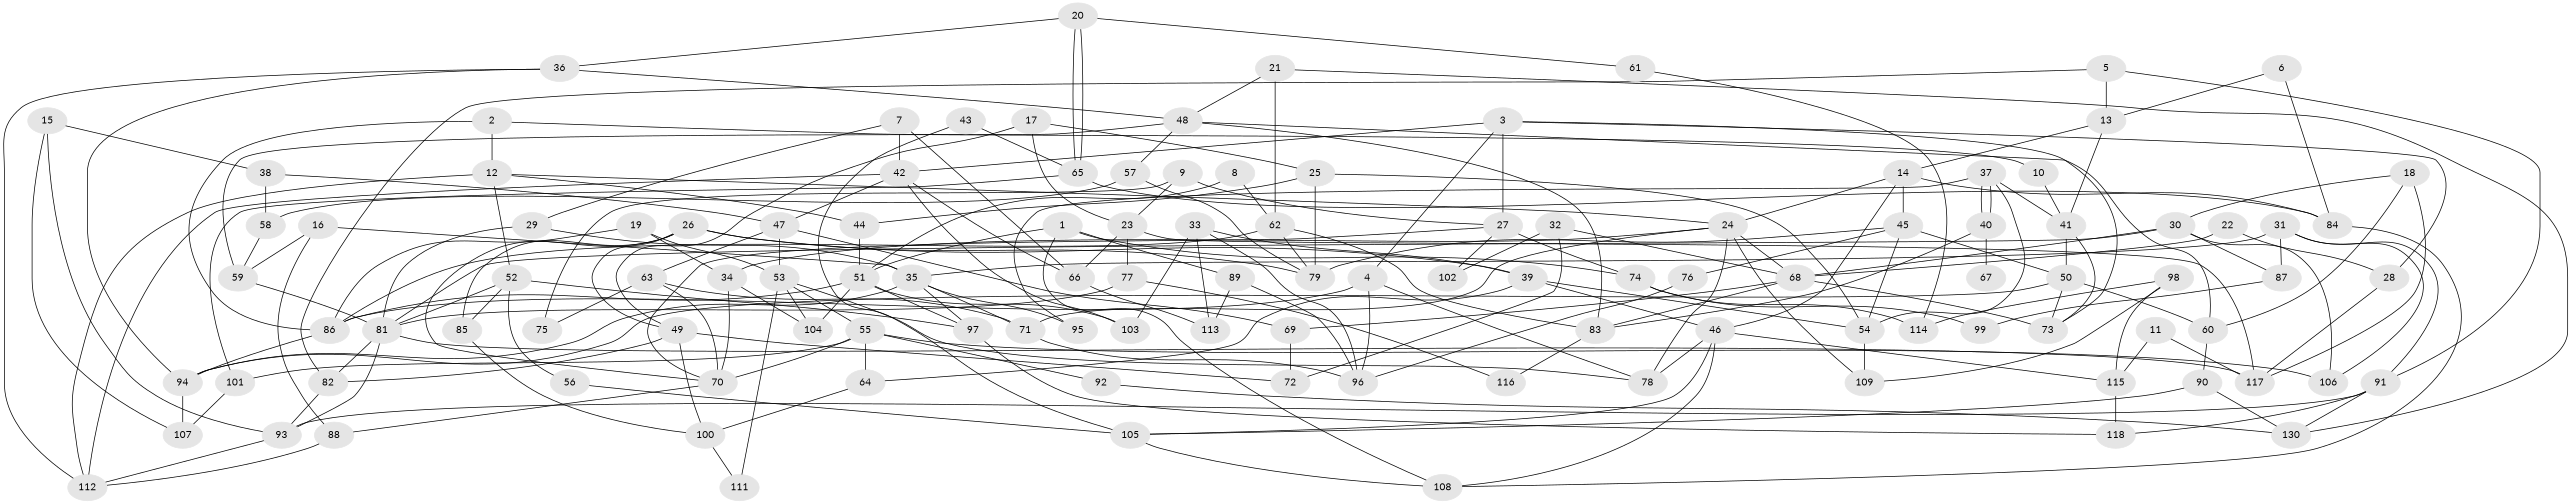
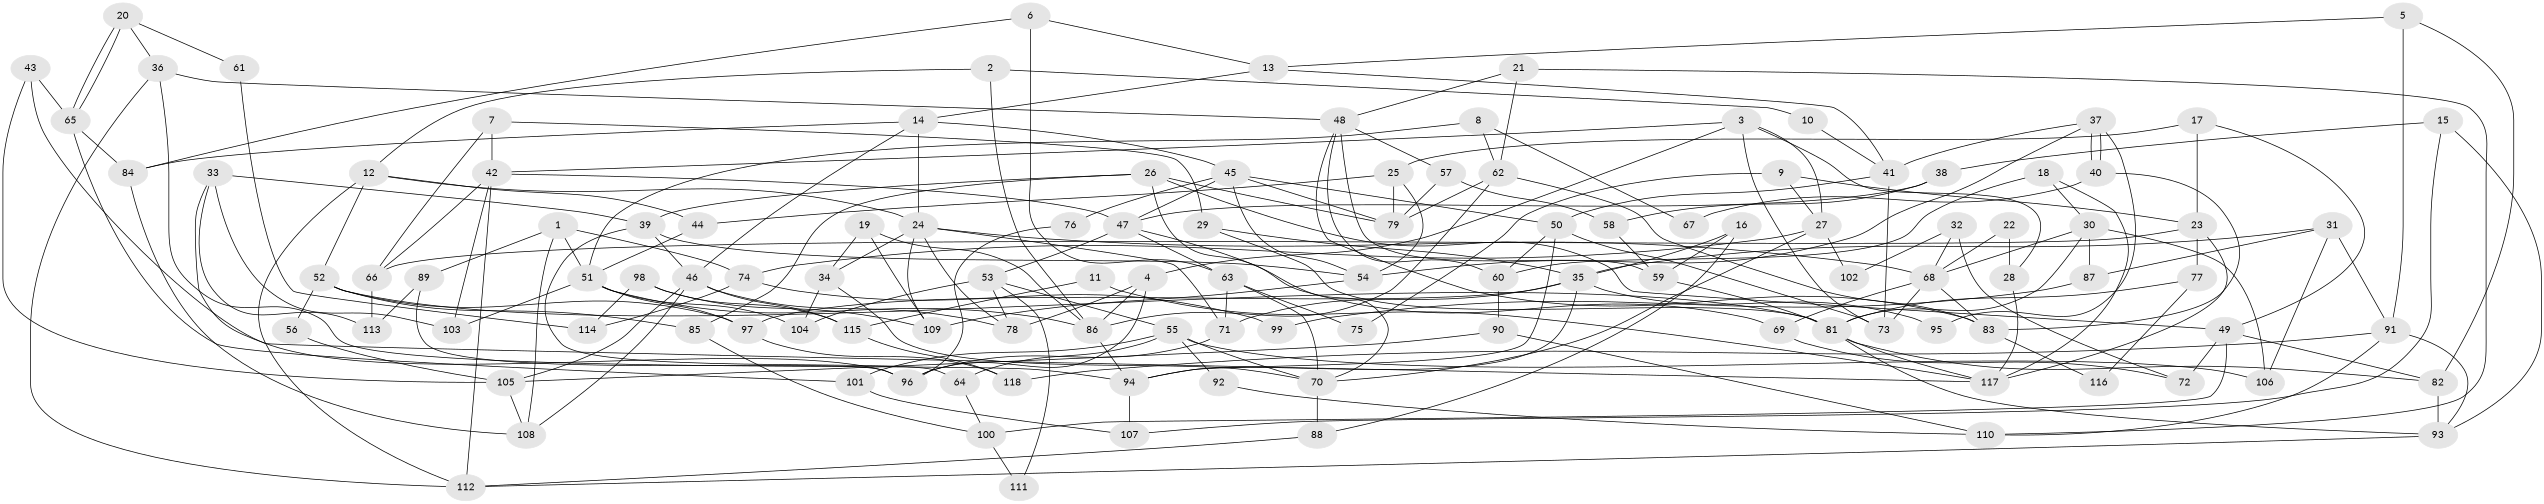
none -> (1584, 173)
none -> (1177, 199)
none -> (1033, 223)
(708, 252) -> (897, 279)
none -> (678, 354)
(2291, 435) -> (1985, 435)
